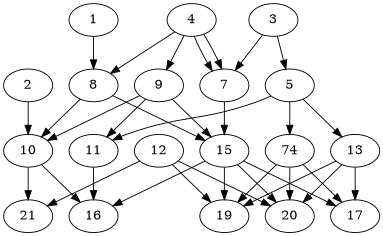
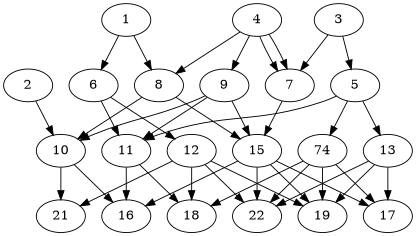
none -> (94, 85)
none -> (192, 216)
(290, 216) -> (257, 216)
